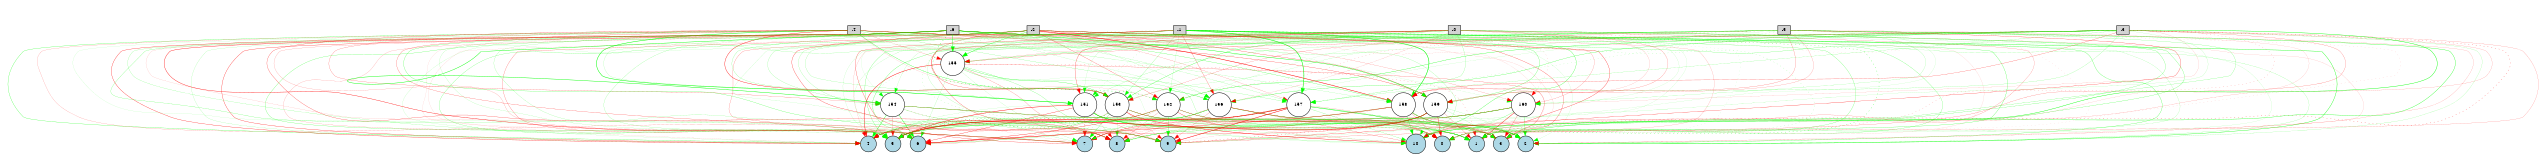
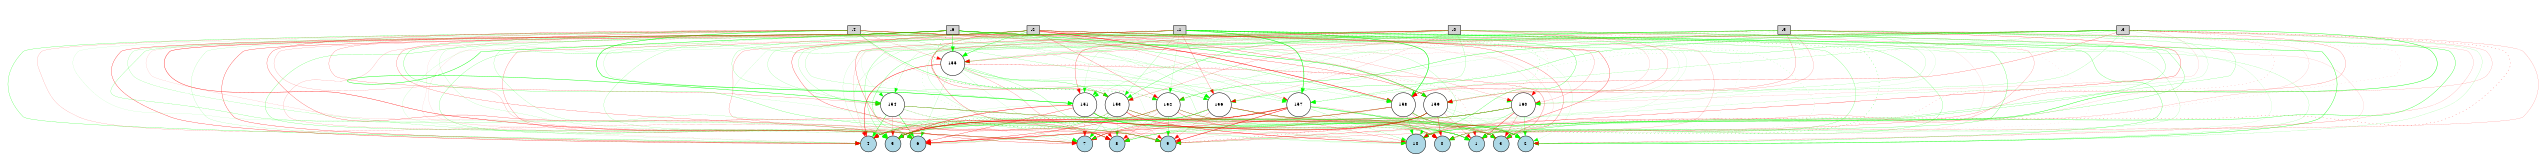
(1418, 39) -> (1418, 39)
(728, 73) -> none
